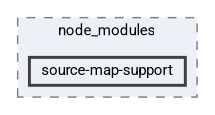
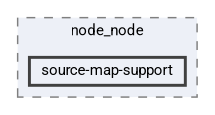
(107, 32) -> (107, 32)
